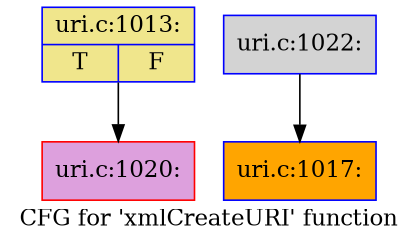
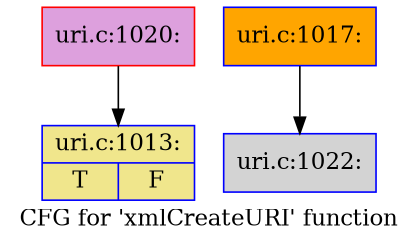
(300, 99) -> (300, 91)
(118, 104) -> (118, 88)
